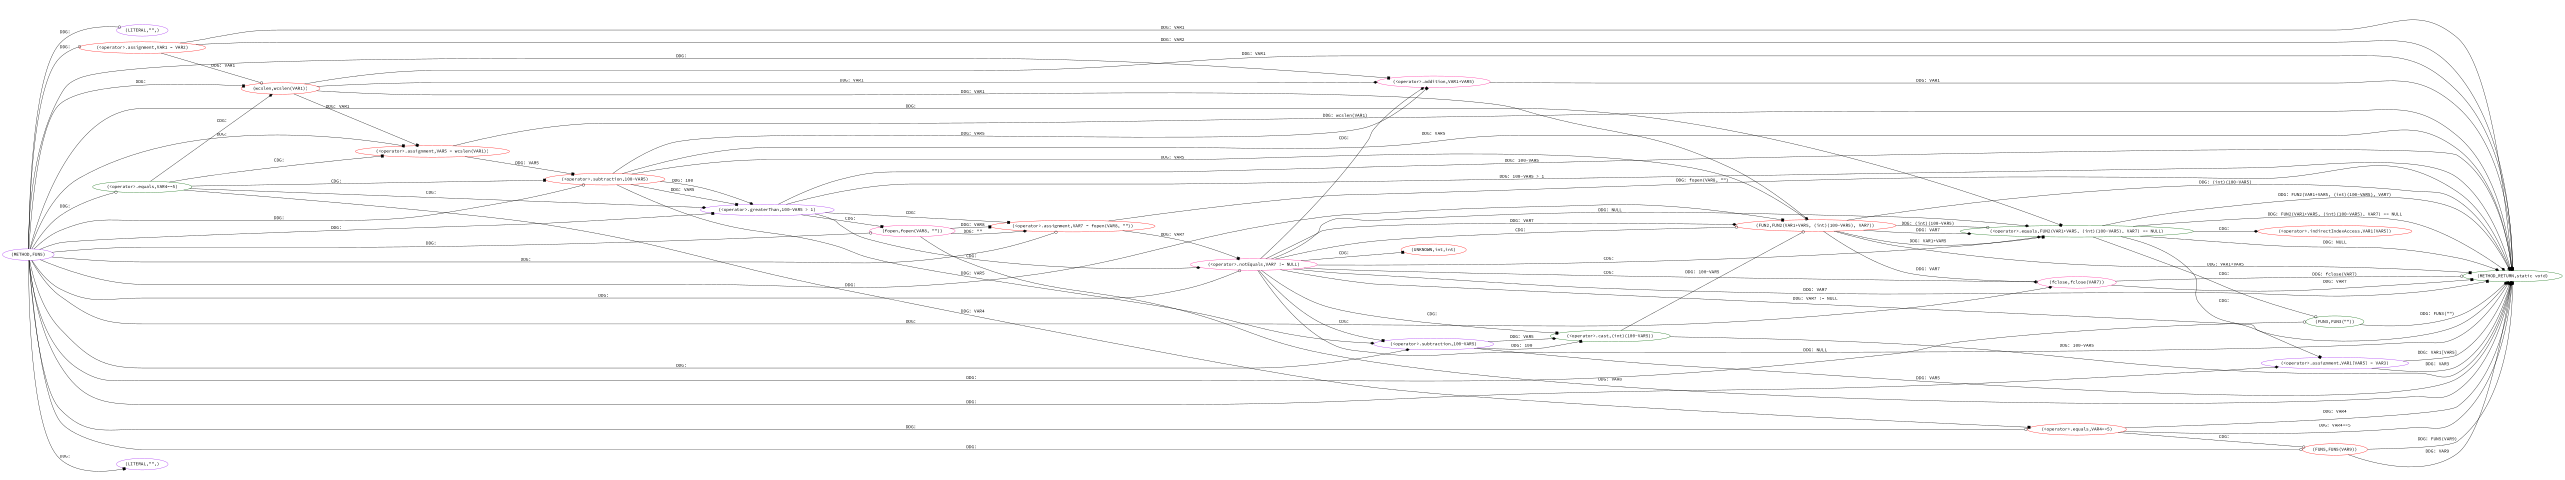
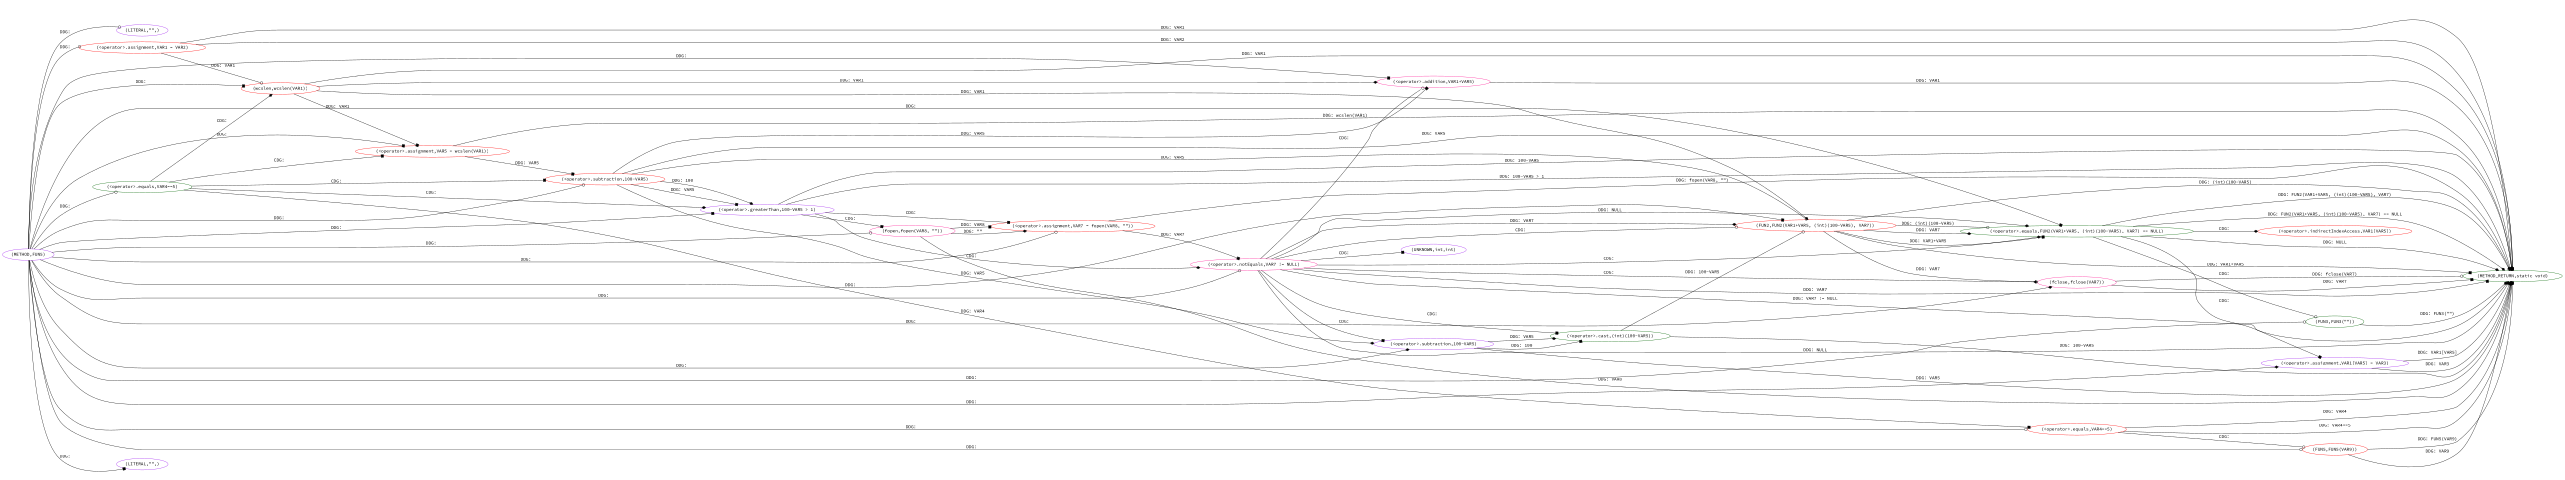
(1342, 174) -> (1342, 174)
(1434, 250) -> (1434, 250)
